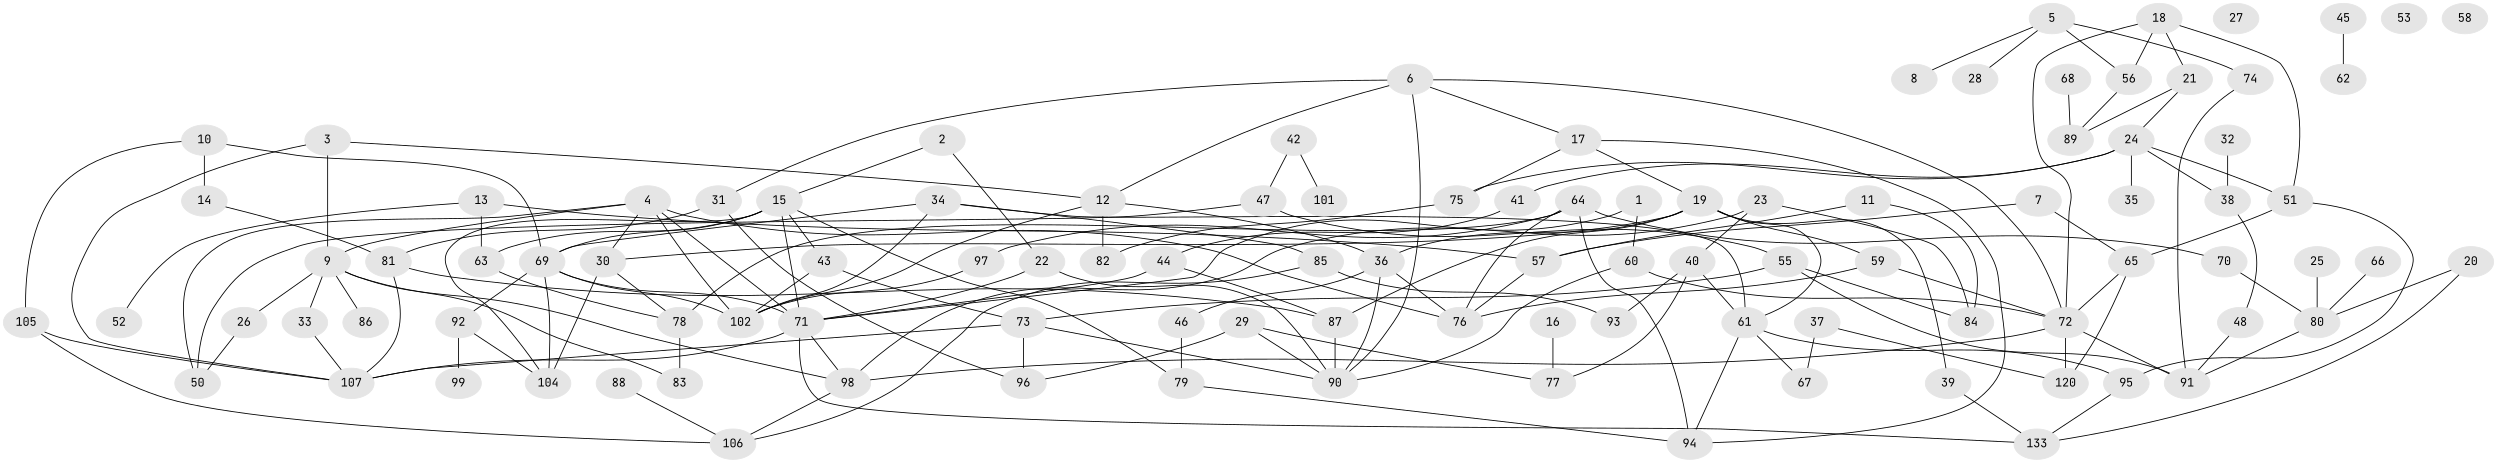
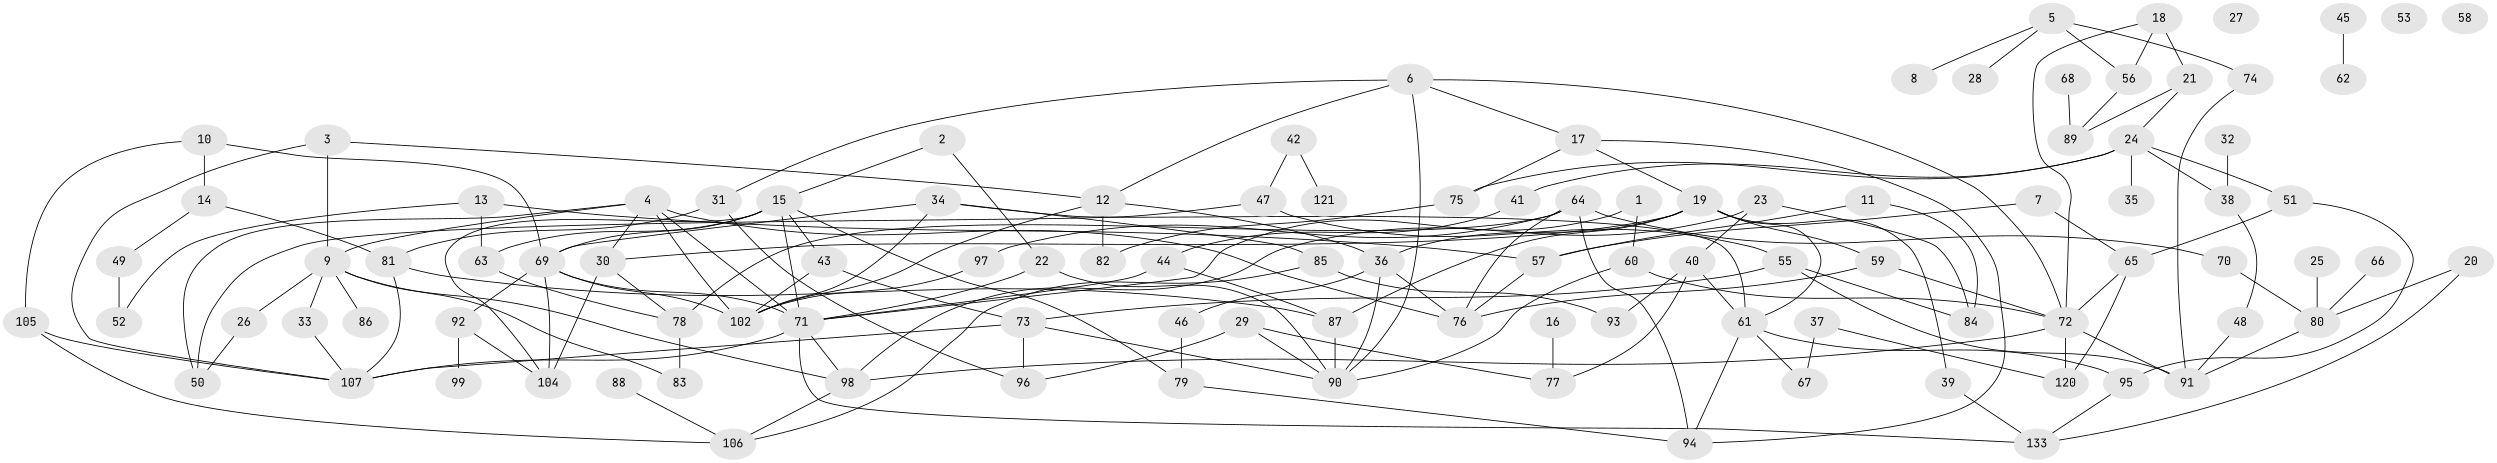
(2285, 71) -> none
(1324, 201) -> (1324, 201)
none -> (119, 262)
